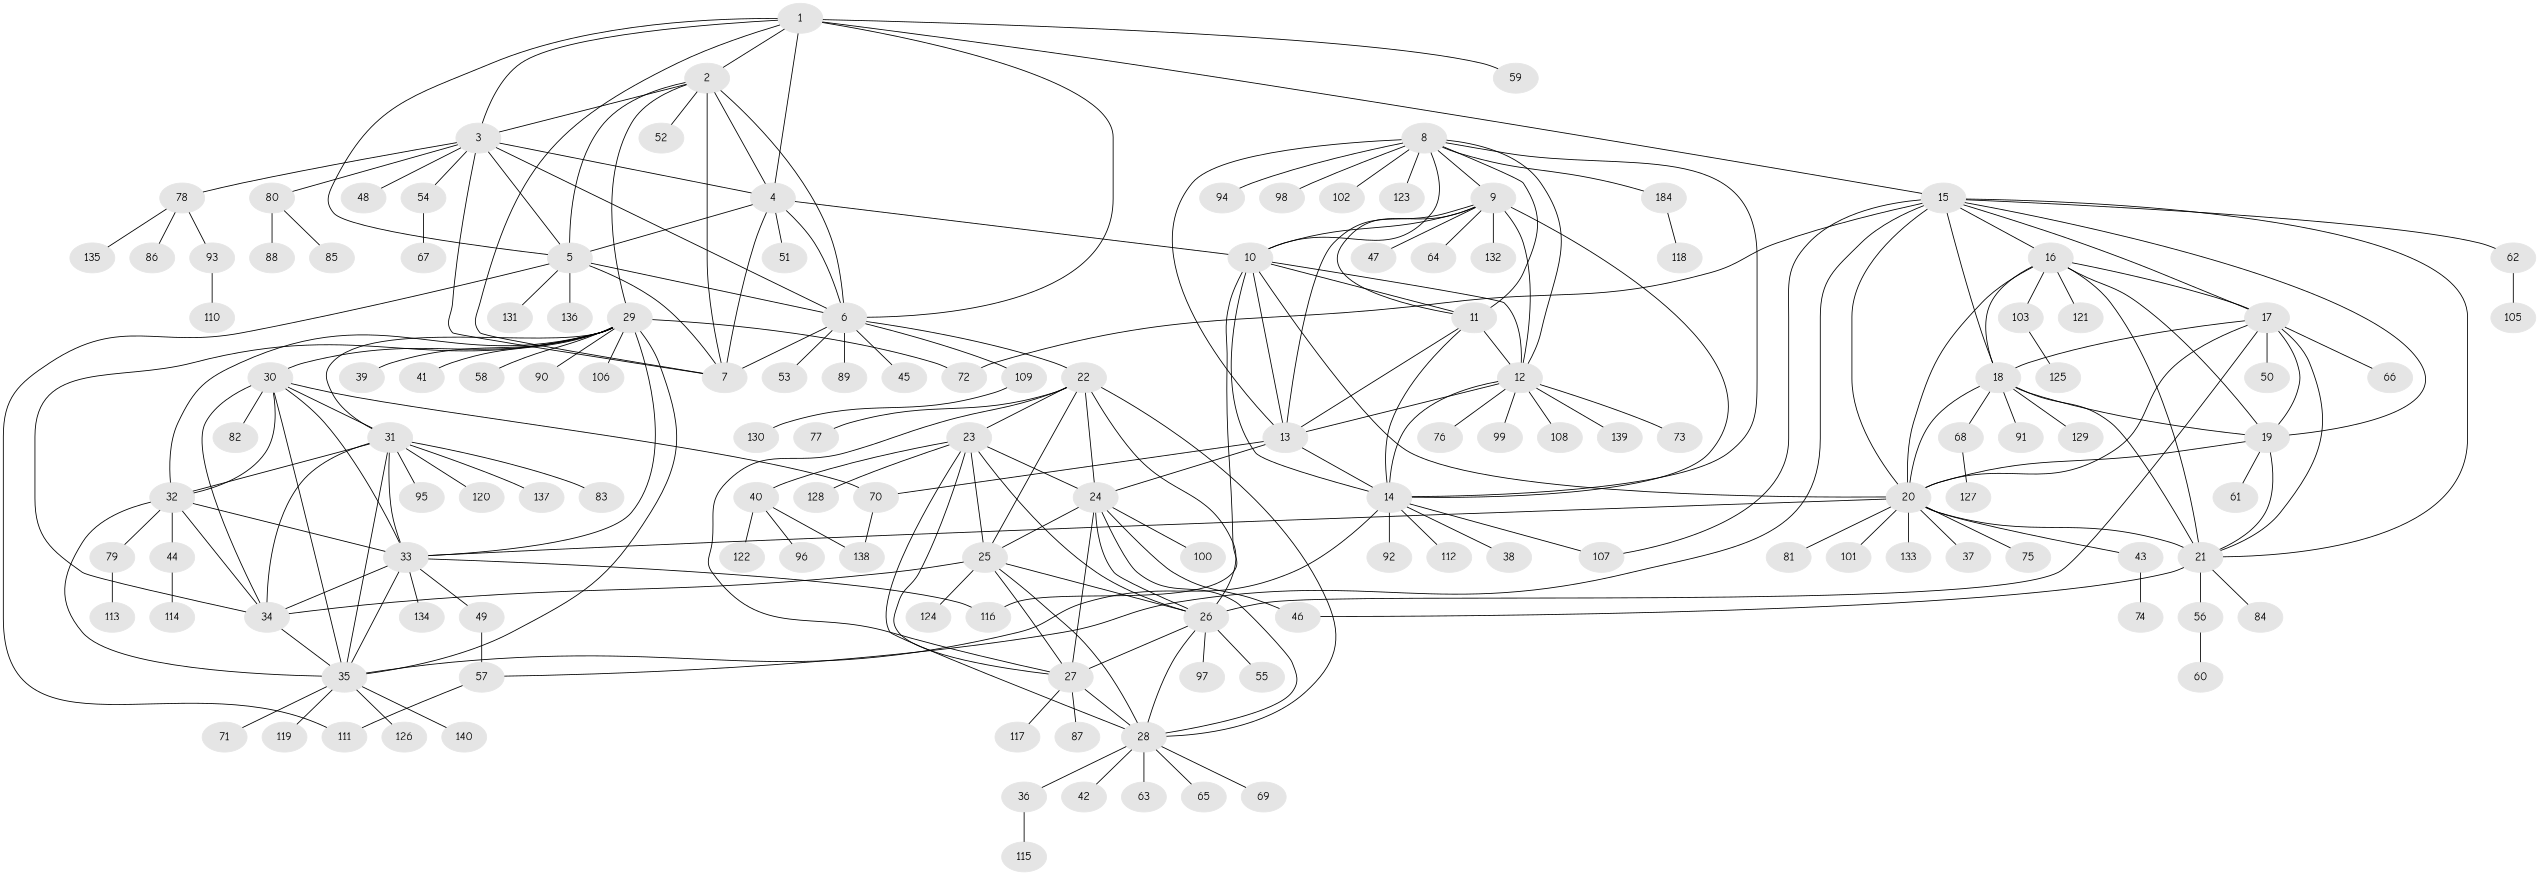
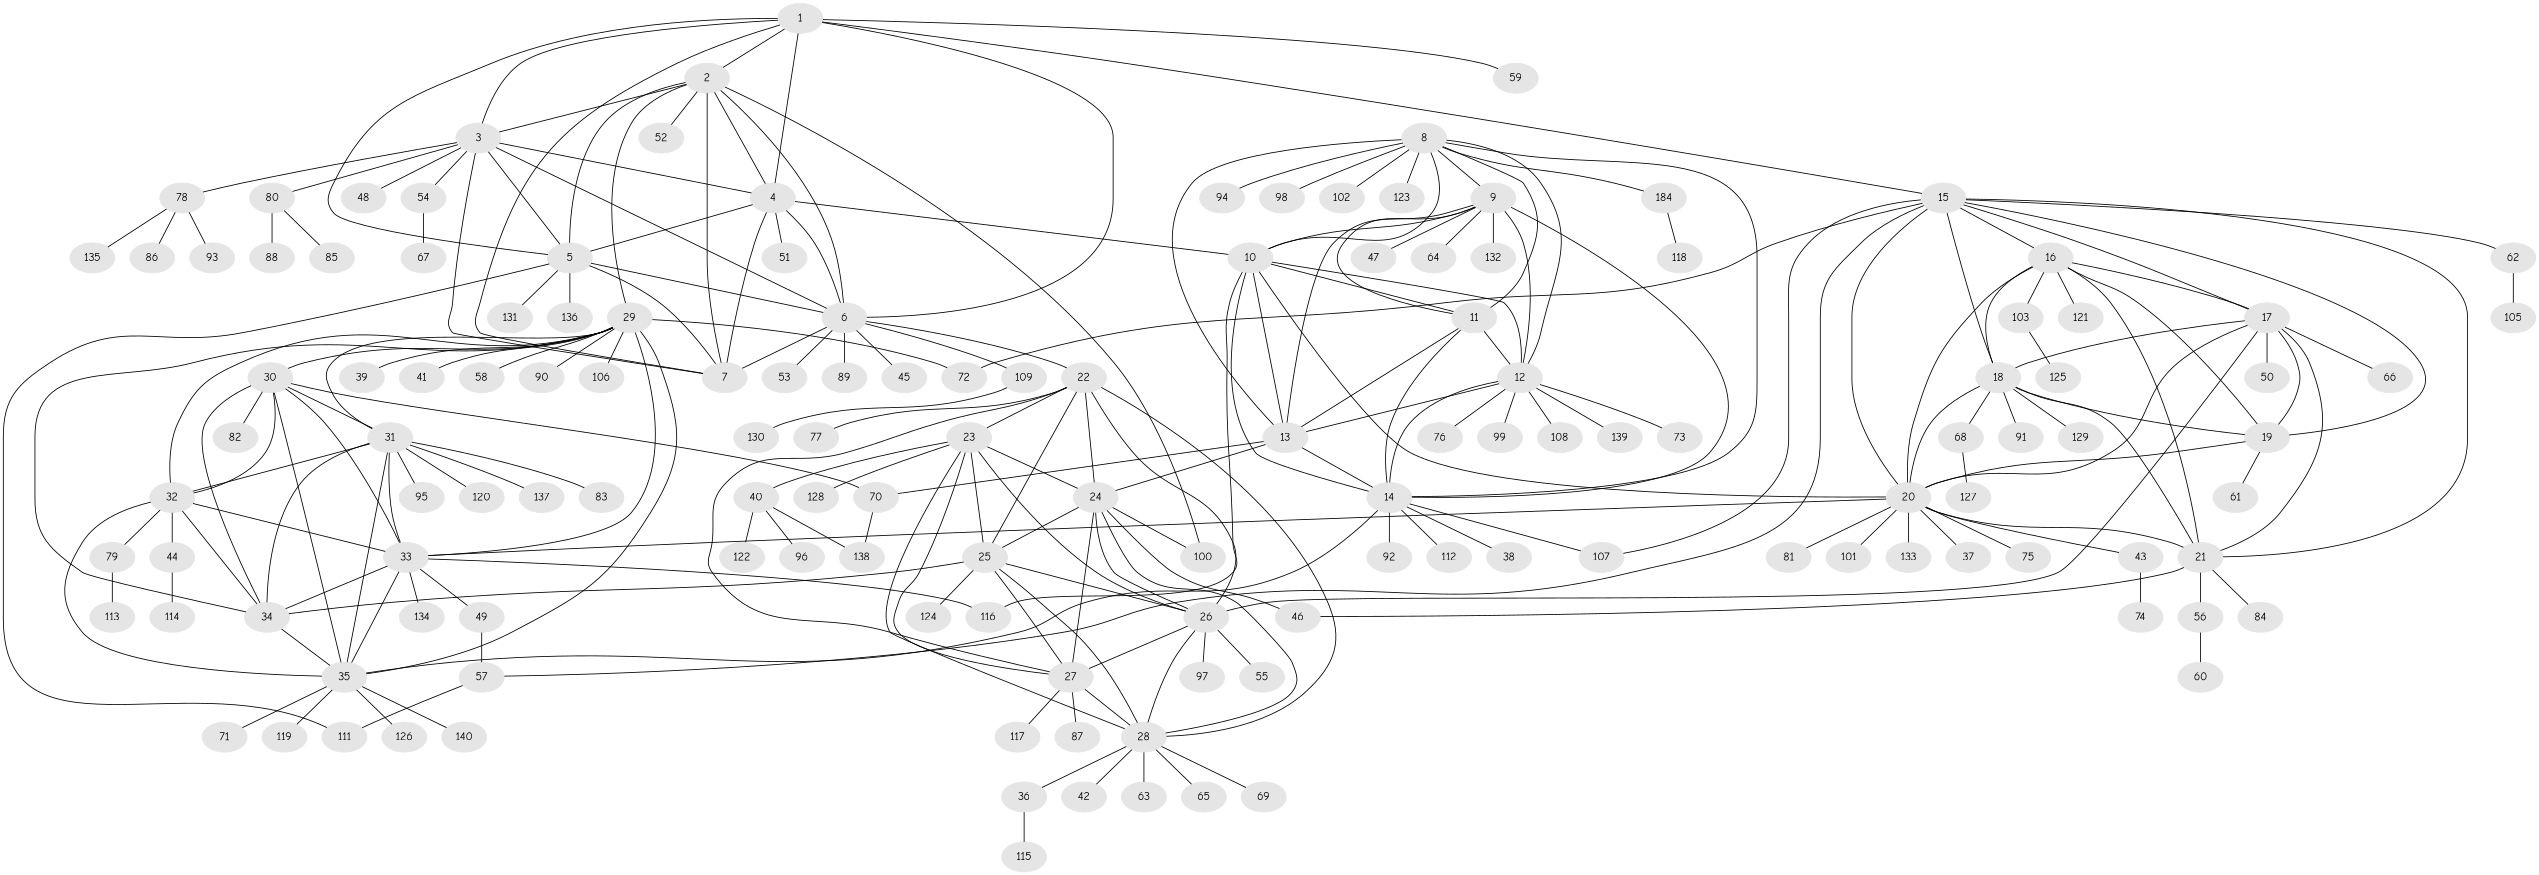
none -> (1014, 265)
(212, 318) -> none
(2266, 512) -> none
